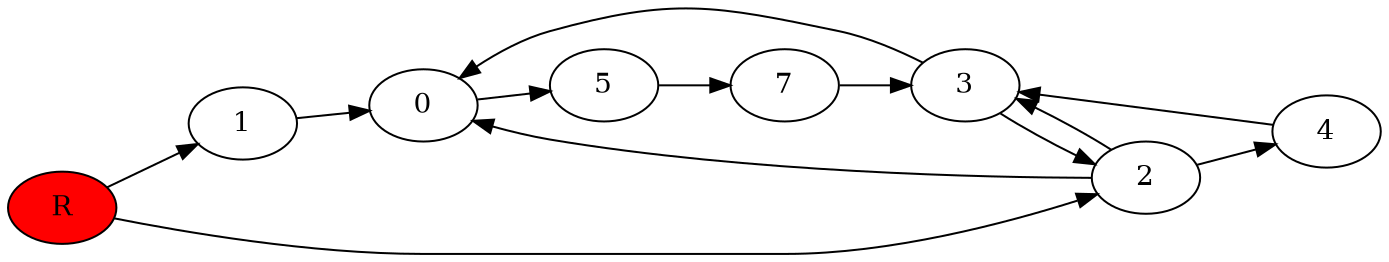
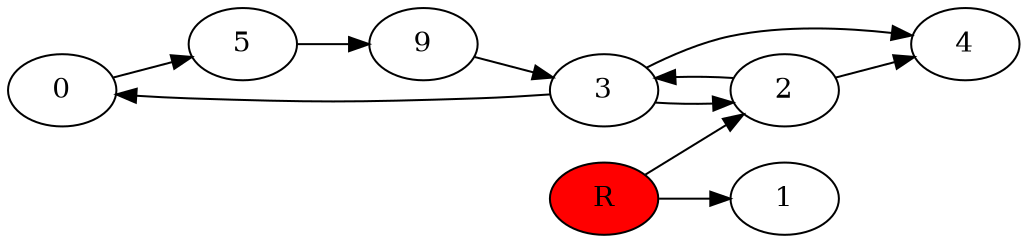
(785, 85) -> (423, 44)
(1156, 110) -> (766, 31)
(323, 115) -> none
(790, 167) -> none
